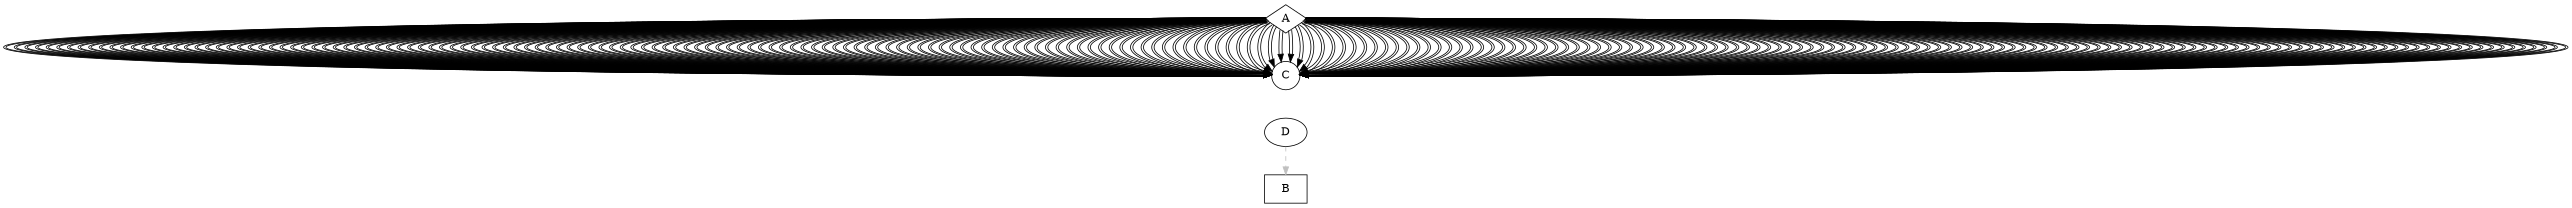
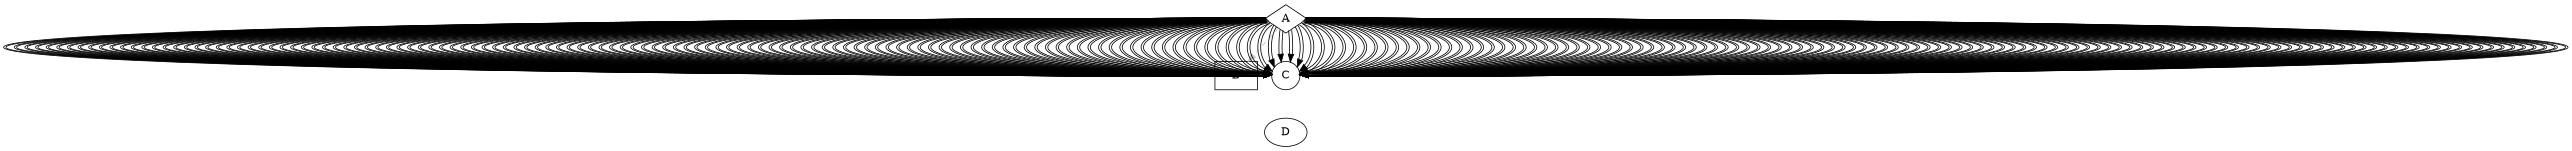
(1286, 157) -> (1265, 42)
